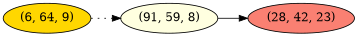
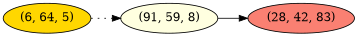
(47, 18) -> (47, 18)
(301, 18) -> (301, 18)
